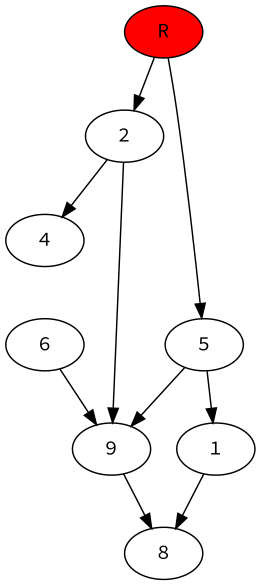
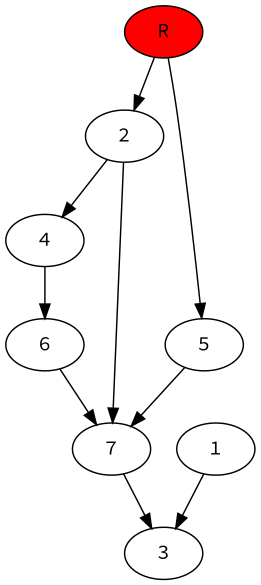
none -> (45, 286)
(209, 390) -> none
(112, 449) -> (112, 449)
(164, 553) -> (164, 553)
